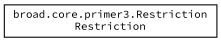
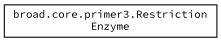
(111, 21) -> (111, 21)
